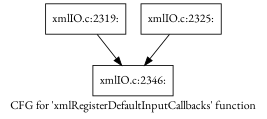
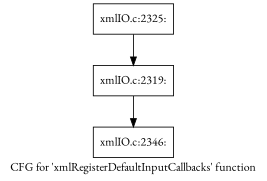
(160, 47) -> (133, 46)
